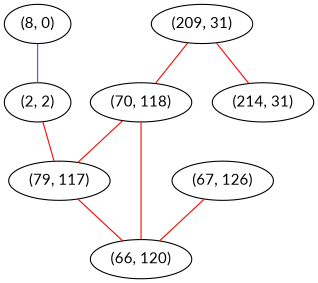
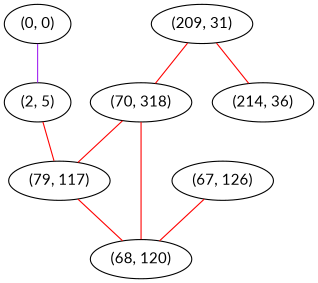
(38, 24) -> (38, 24)
(38, 102) -> (38, 102)
(141, 102) -> (141, 102)
(263, 102) -> (263, 102)
(141, 259) -> (141, 259)
